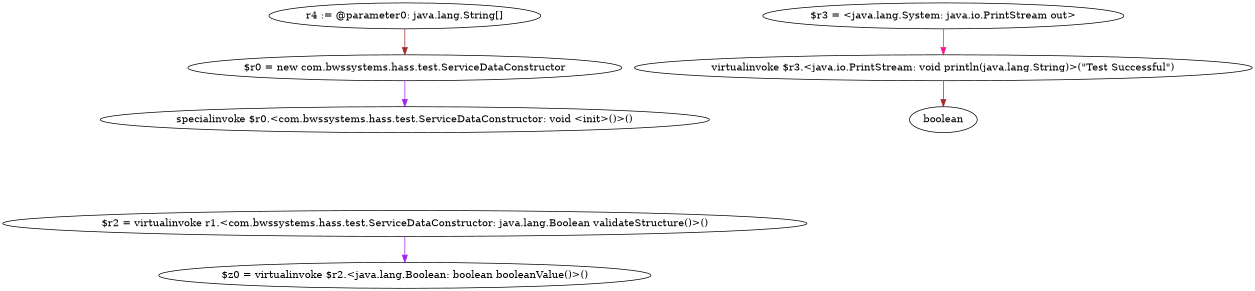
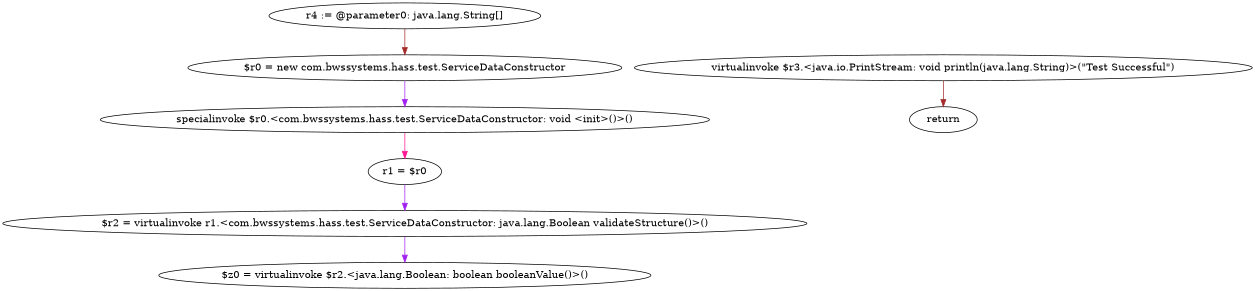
(943, 16) -> none
(943, 120) -> (943, 120)
none -> (405, 172)
